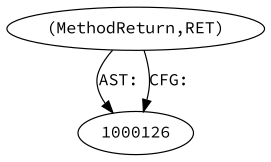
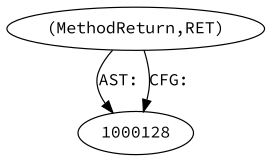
(136, 133) -> (136, 133)
